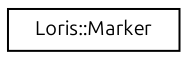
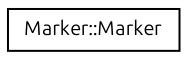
(94, 30) -> (94, 30)
